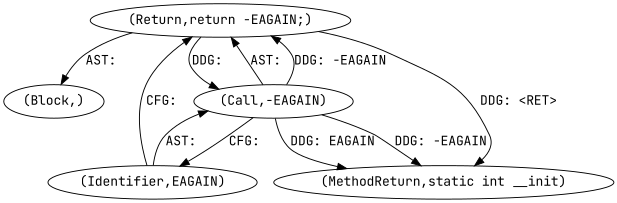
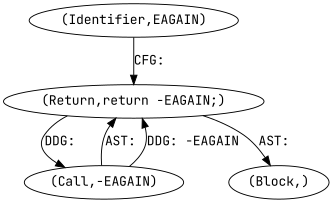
(168, 133) -> none
(221, 140) -> none
(444, 182) -> none
